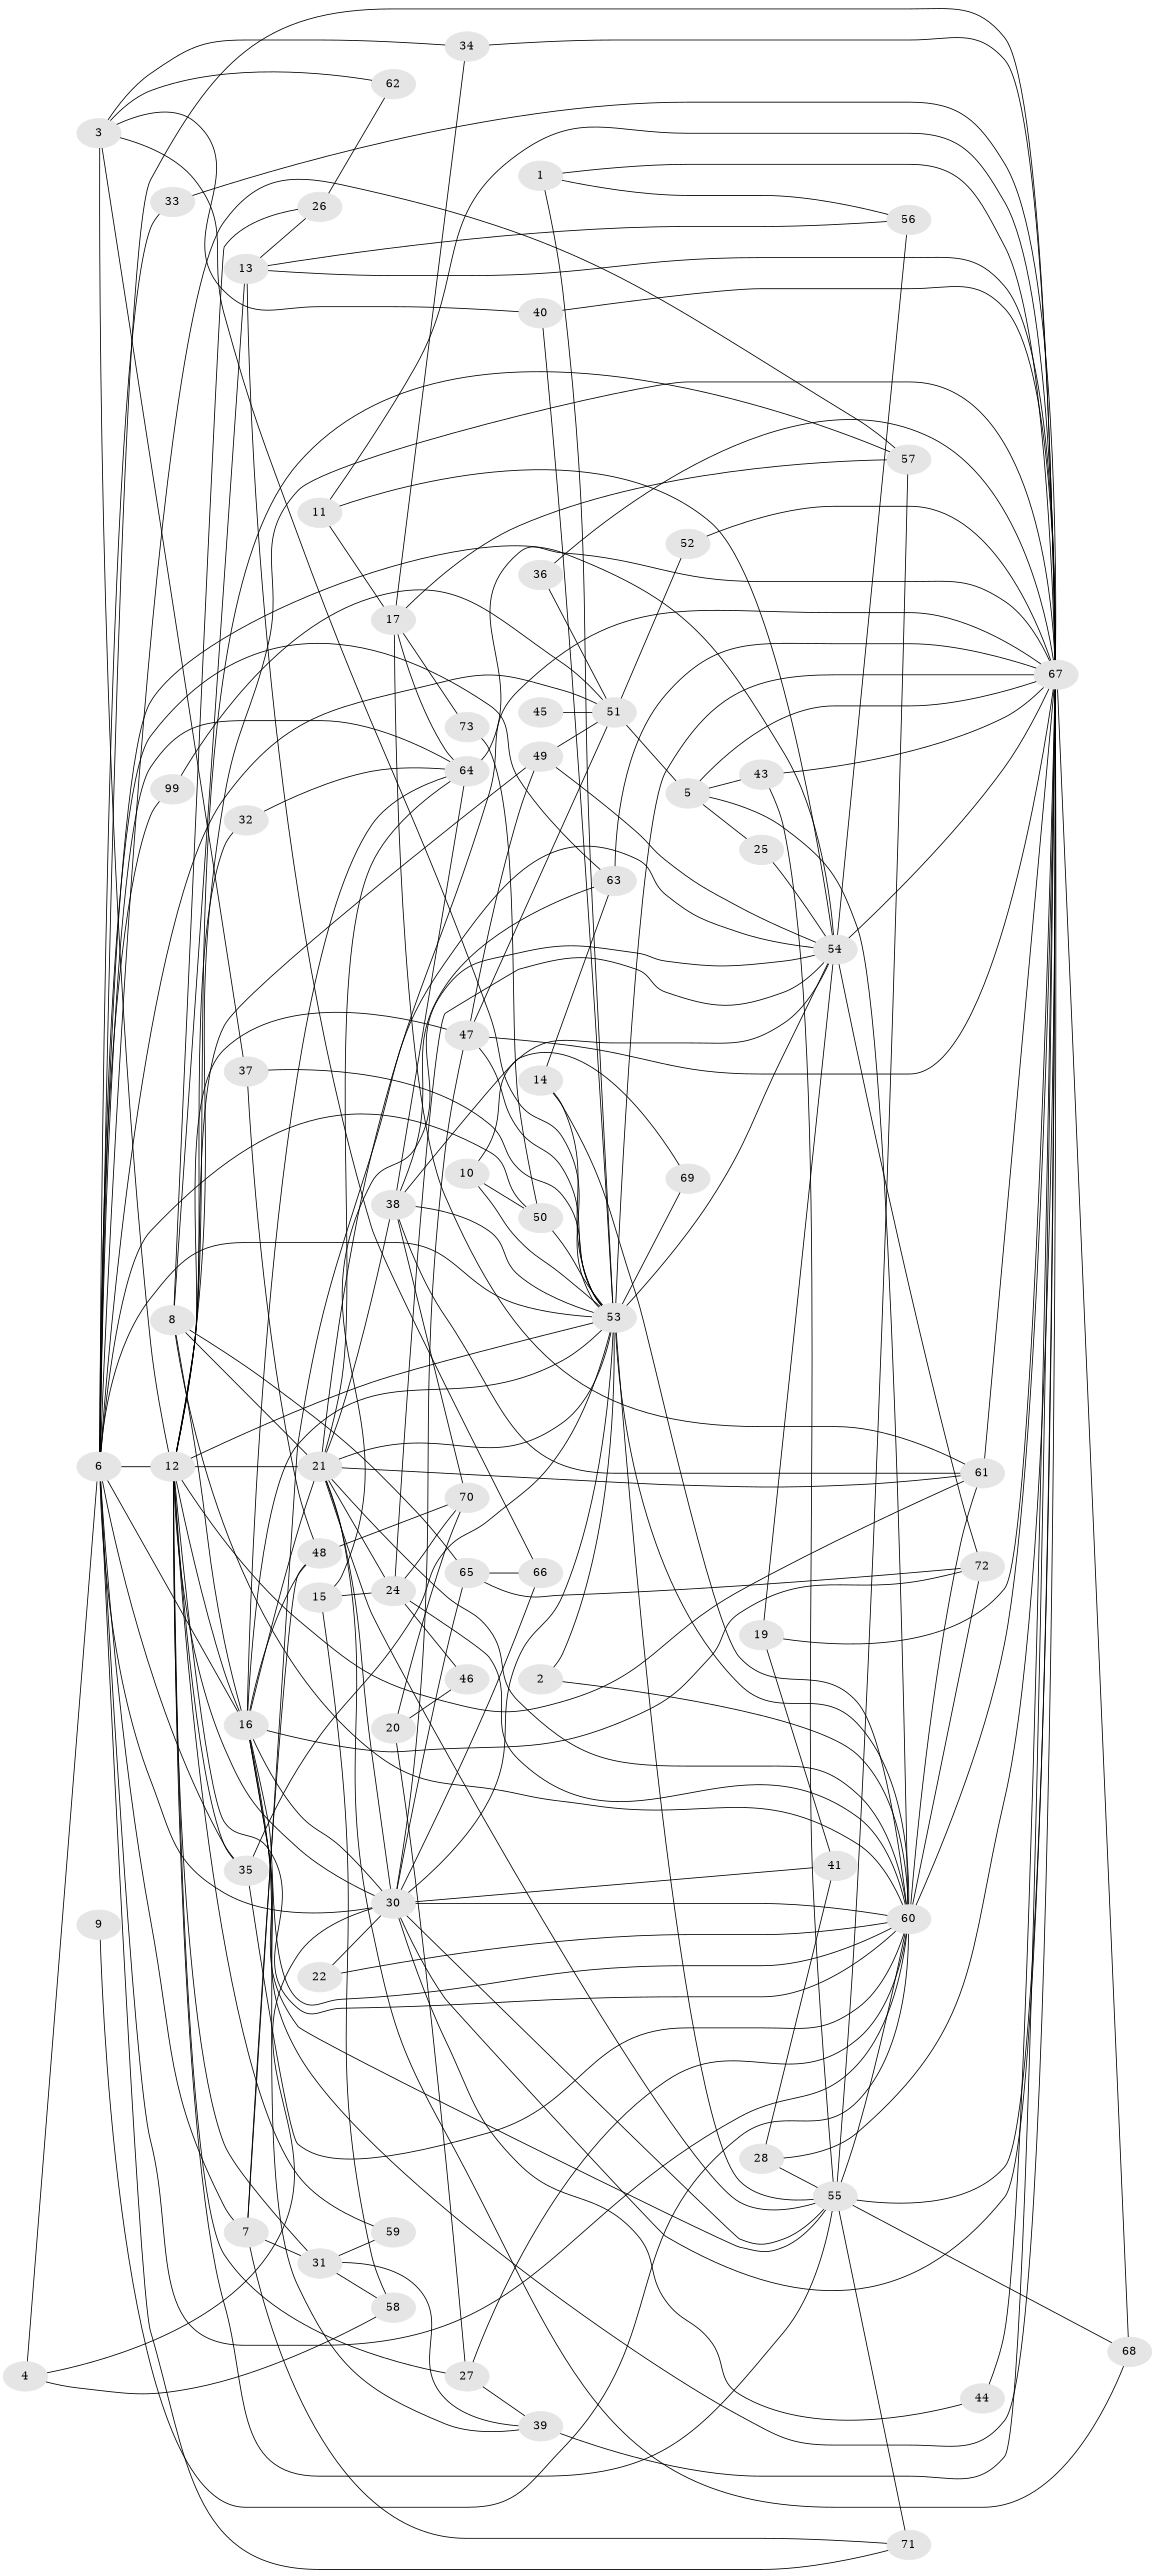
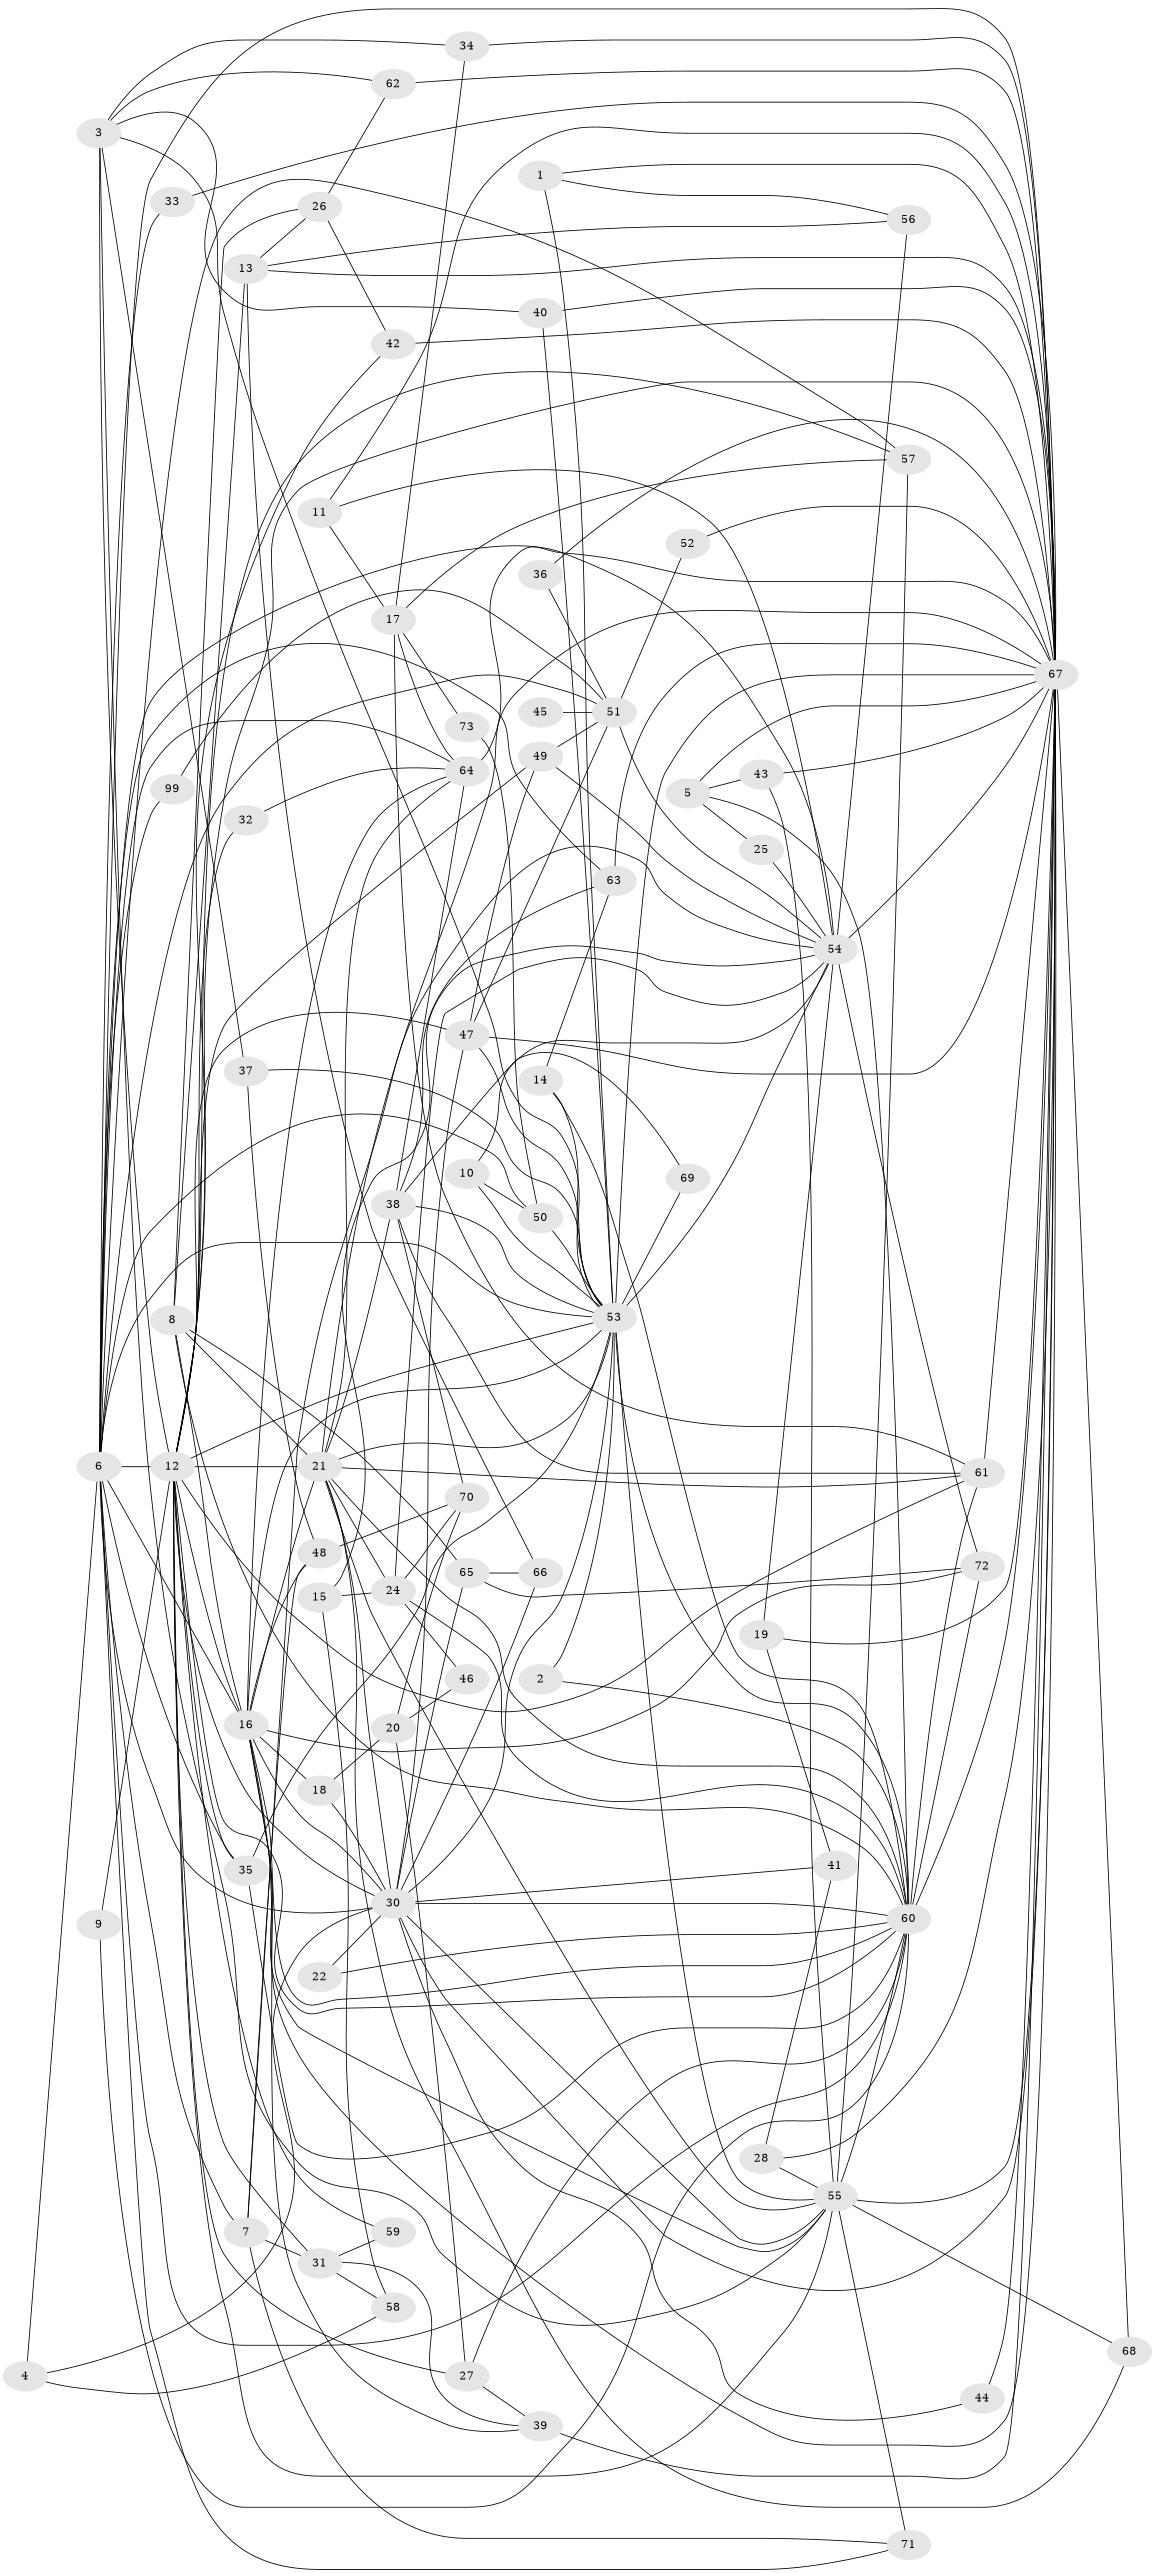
none -> (996, 83)
none -> (393, 344)
(651, 753) -> (700, 850)
none -> (150, 1477)
none -> (136, 1696)
none -> (320, 1791)
